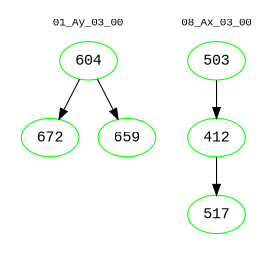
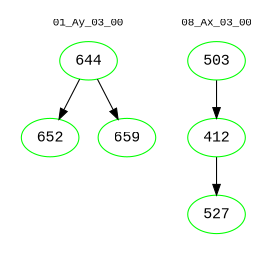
(89, 61) -> (89, 61)
(50, 138) -> (50, 138)
(217, 214) -> (217, 214)
